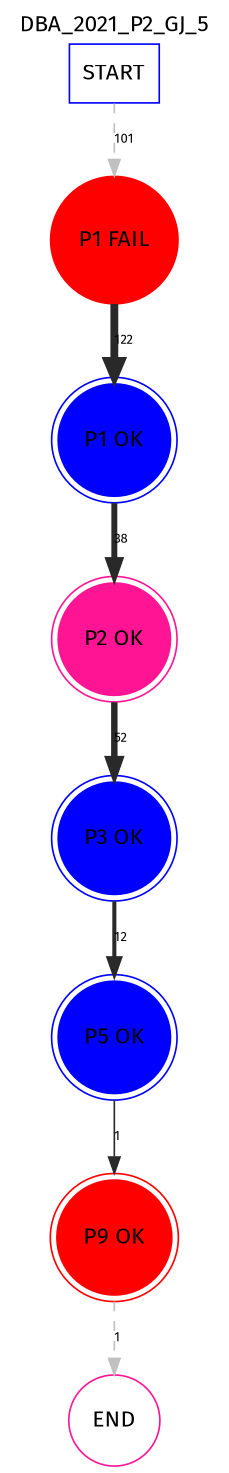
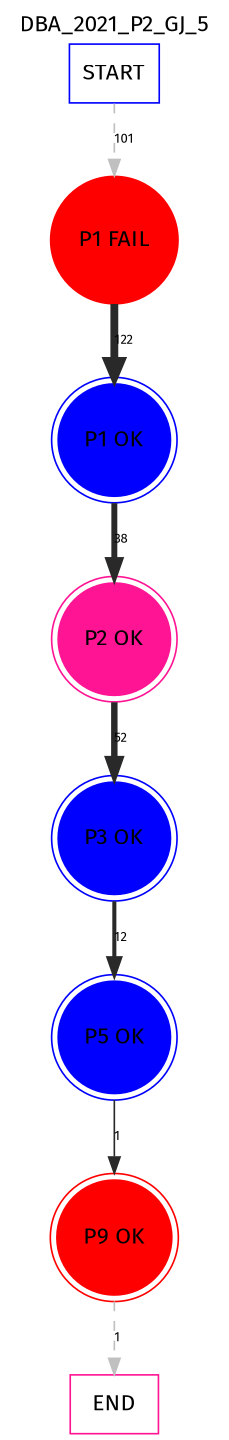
(114, 1421) -> (114, 1404)
